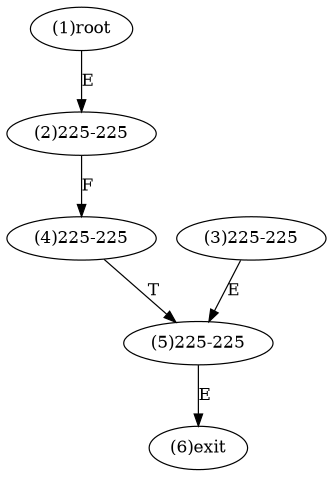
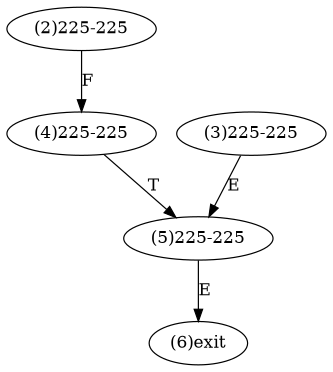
(82, 29) -> none
